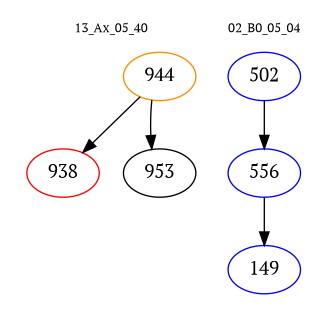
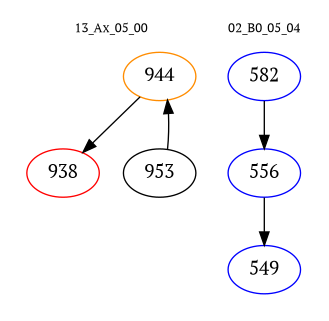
(111, 29) -> (111, 29)
(264, 76) -> (264, 76)
(151, 118) -> (169, 131)
(264, 270) -> (264, 270)
